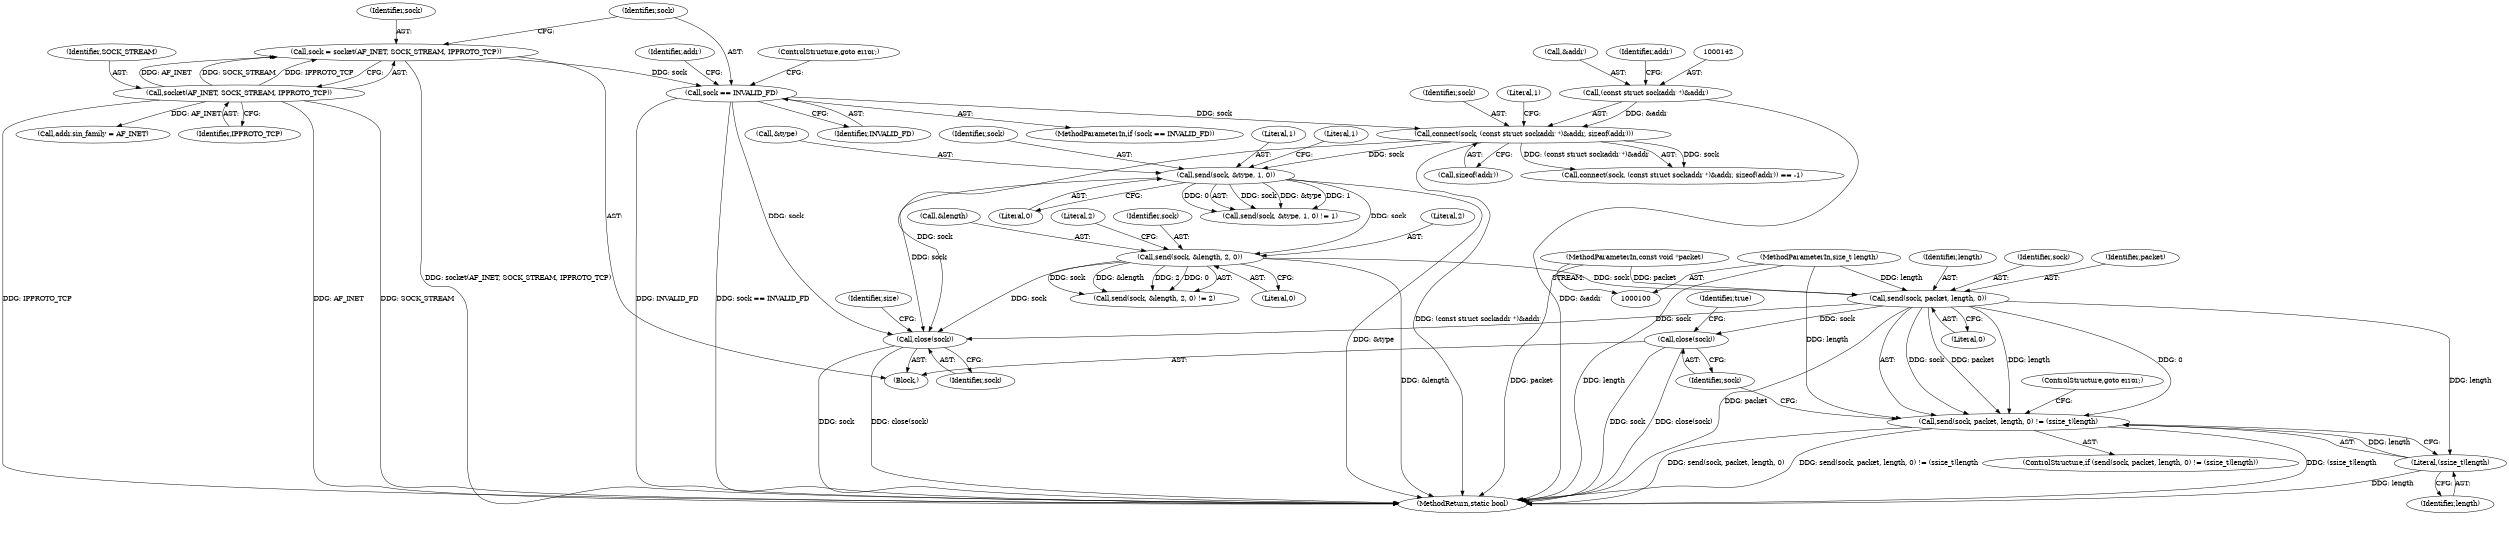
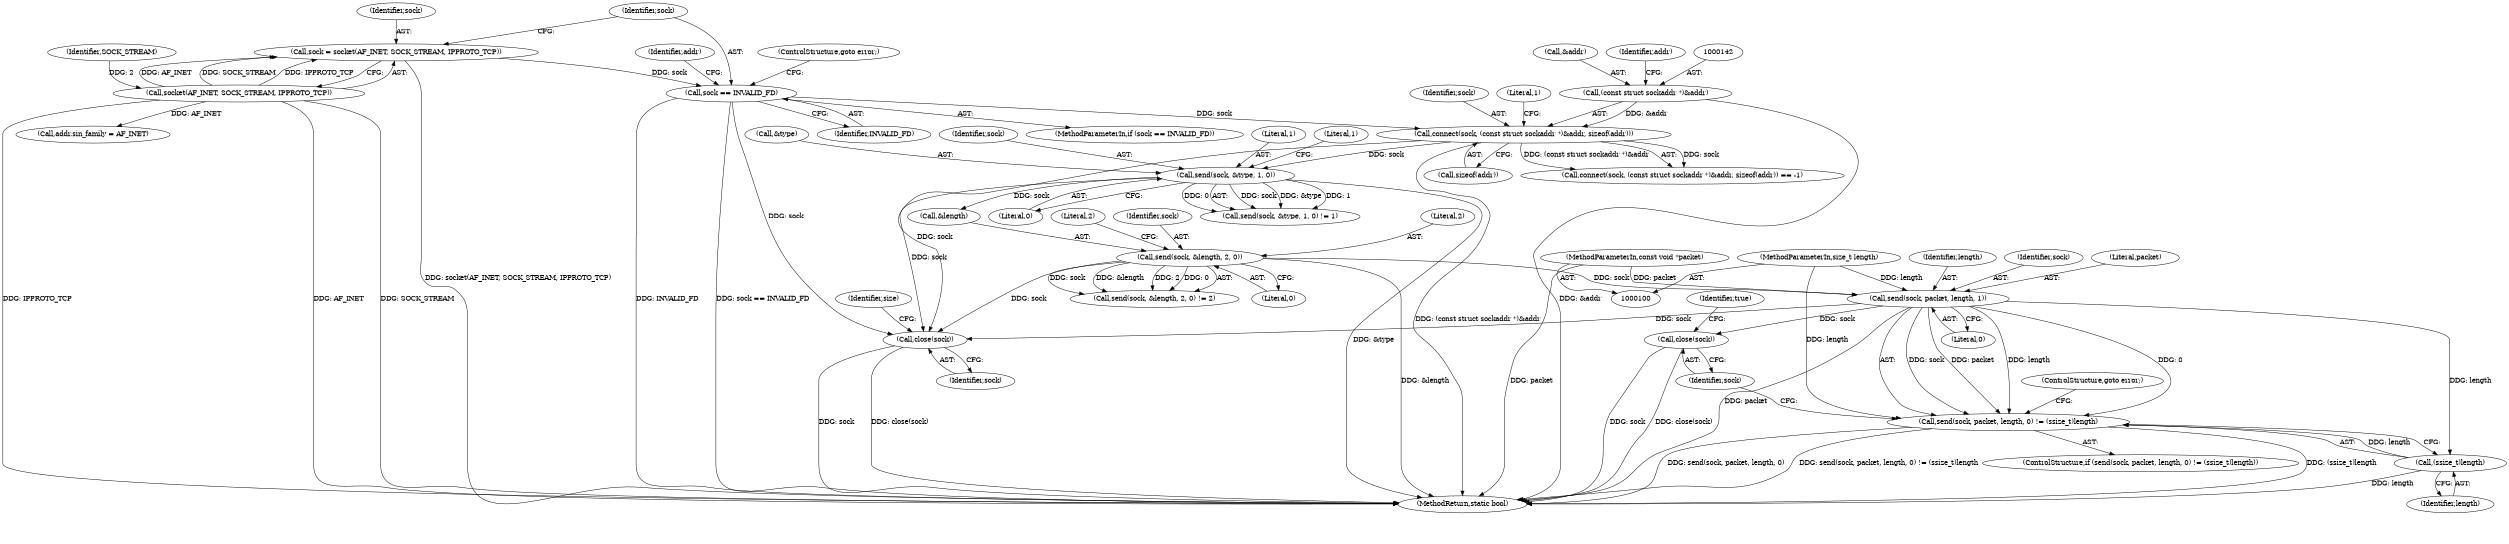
(121, 73) -> (121, 73)
(239, 135) -> none
(1364, 226) -> (1051, 186)
(2135, 258) -> (2135, 258)
(1569, 278) -> (1569, 278)
(1928, 299) -> (1928, 299)
(1608, 348) -> none
(906, 381) -> none
(2450, 463) -> (2450, 463)
